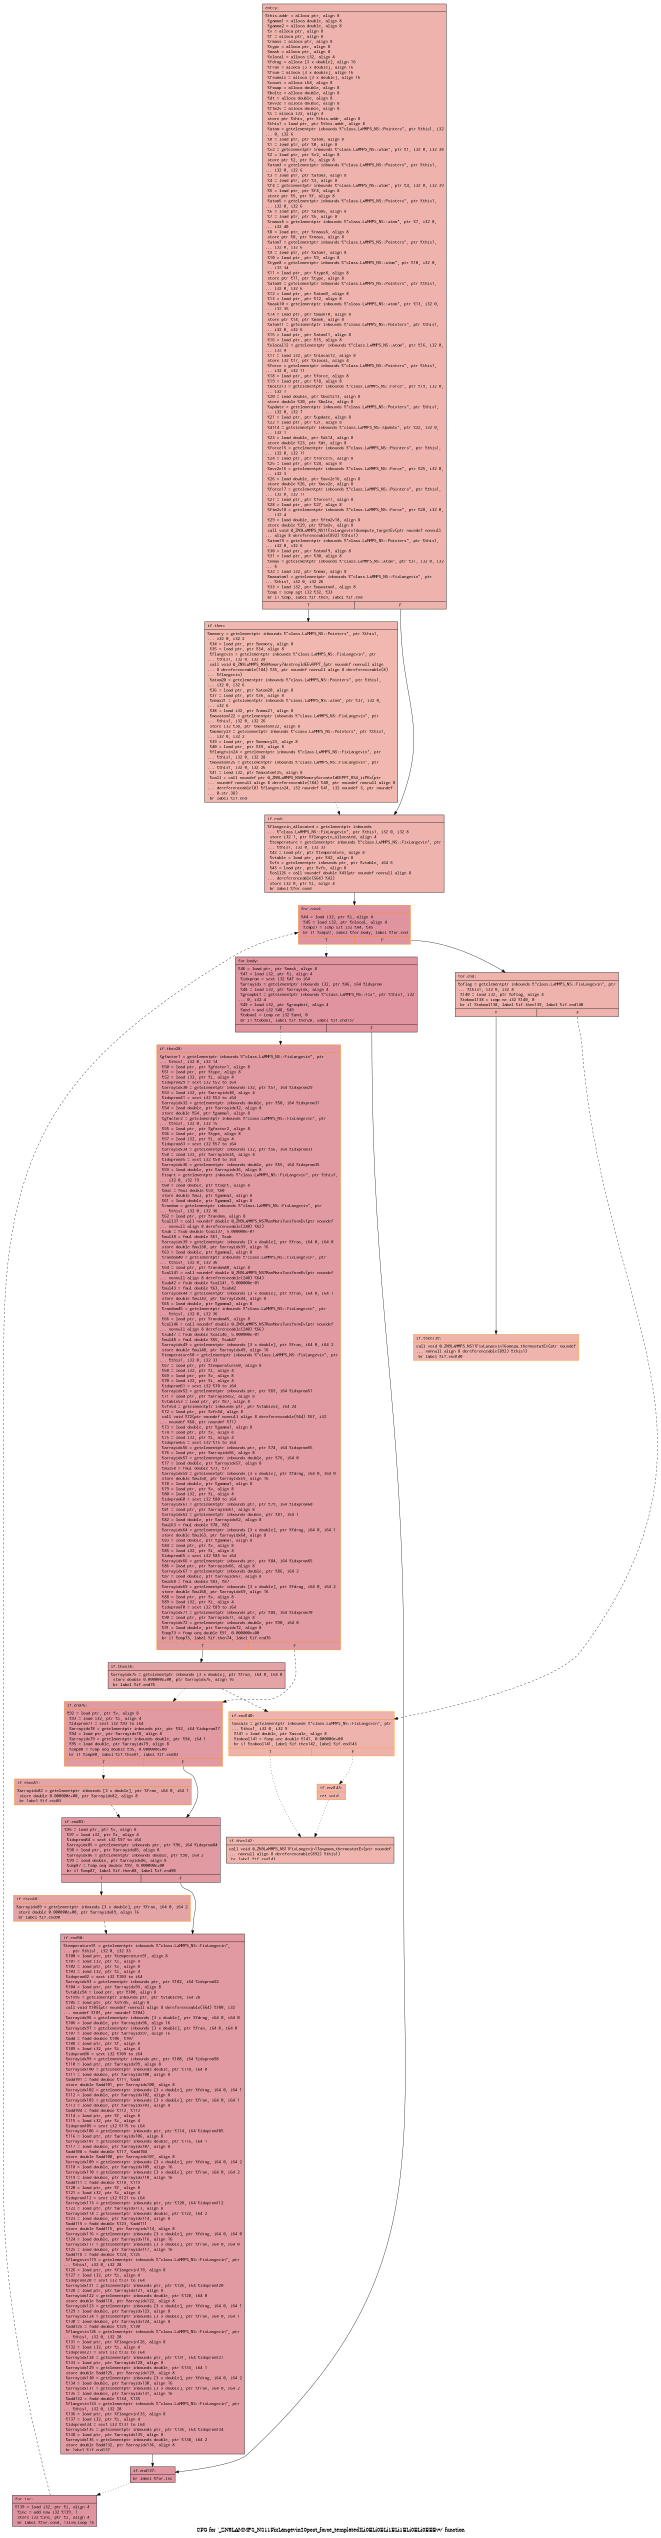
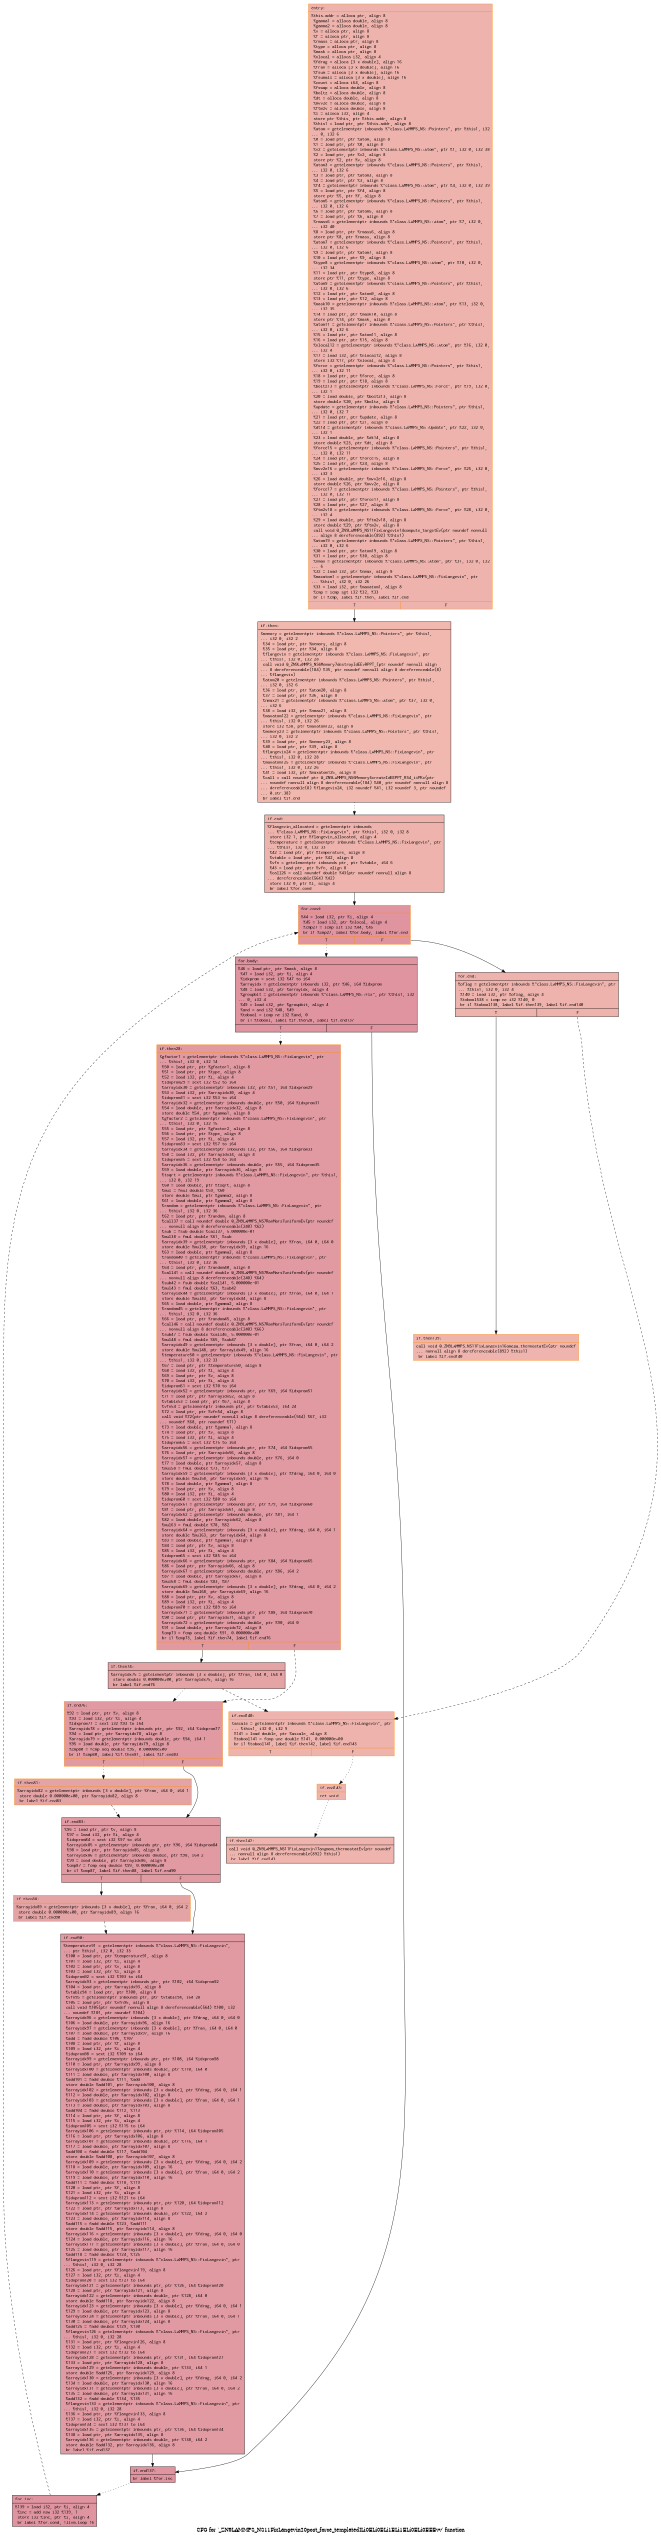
(354, 307) -> (400, 307)
(412, 712) -> none
(496, 999) -> (496, 999)
(279, 1797) -> none
